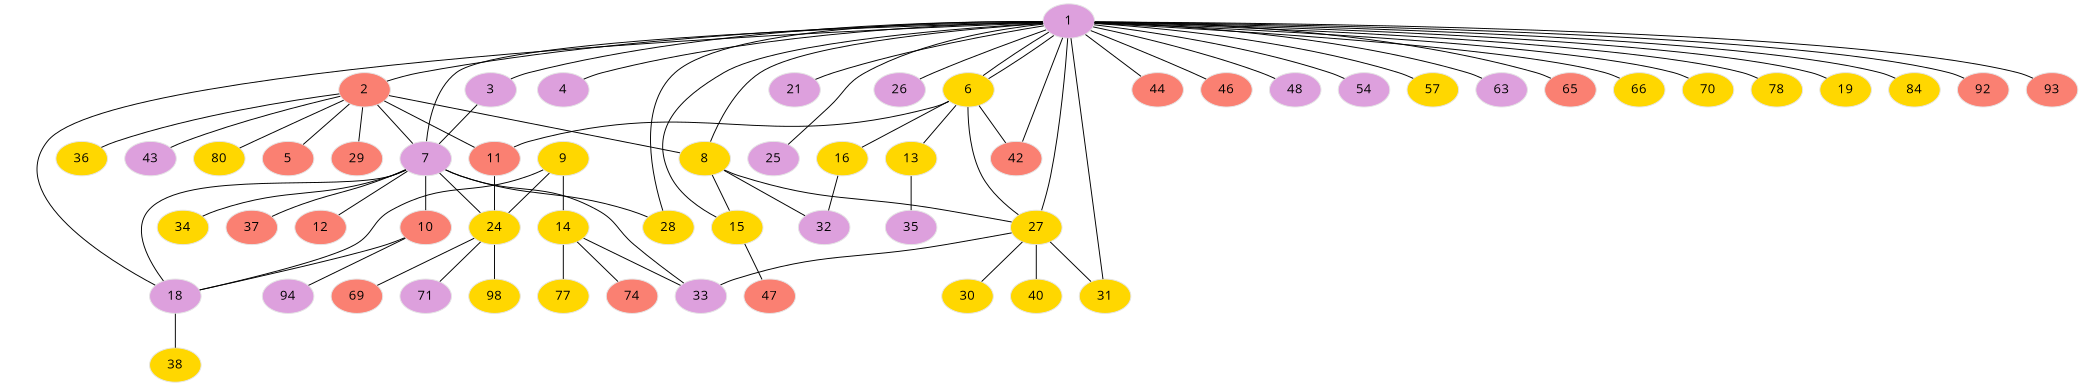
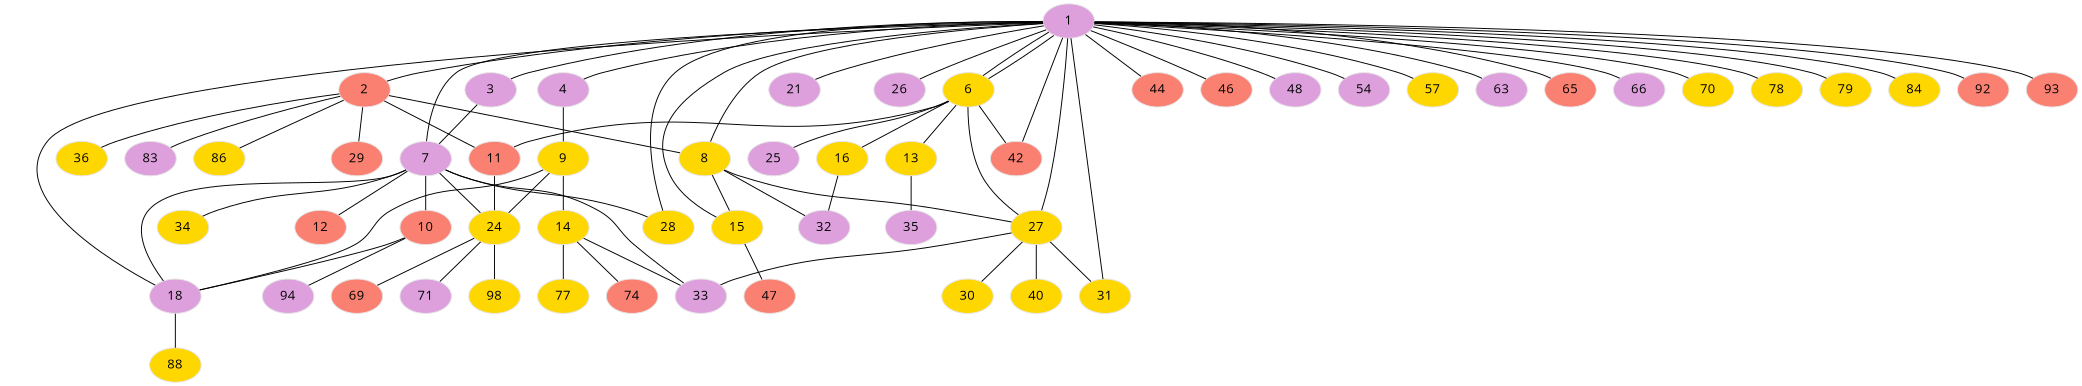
(875, 68) -> (851, 128)
(1639, 90) -> (1639, 90)
(1846, 90) -> (1846, 90)
none -> (563, 123)
(395, 124) -> none
(151, 159) -> (151, 159)
(219, 159) -> (219, 159)
(288, 159) -> none
(252, 227) -> none
(175, 365) -> (175, 365)
